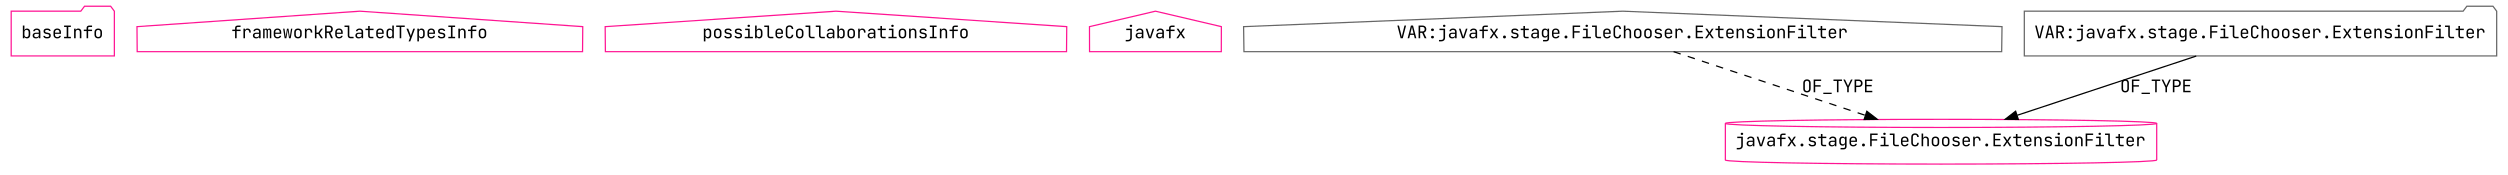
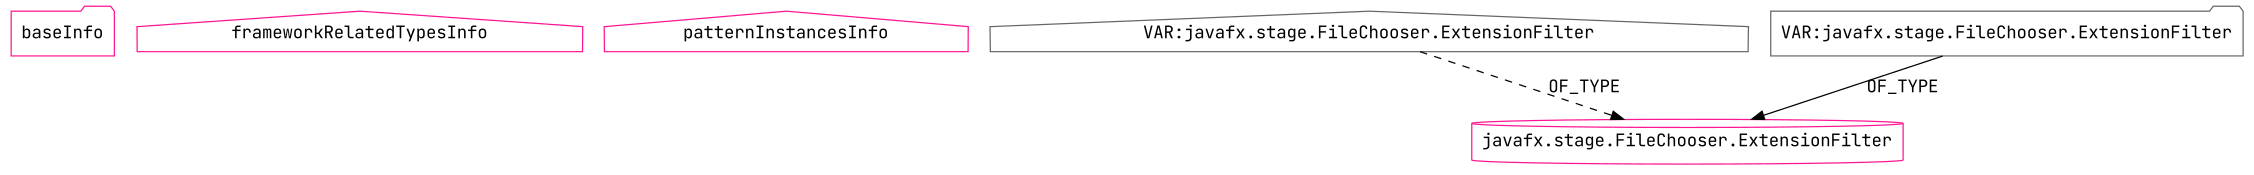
(836, 34) -> none
(1155, 34) -> (786, 34)
